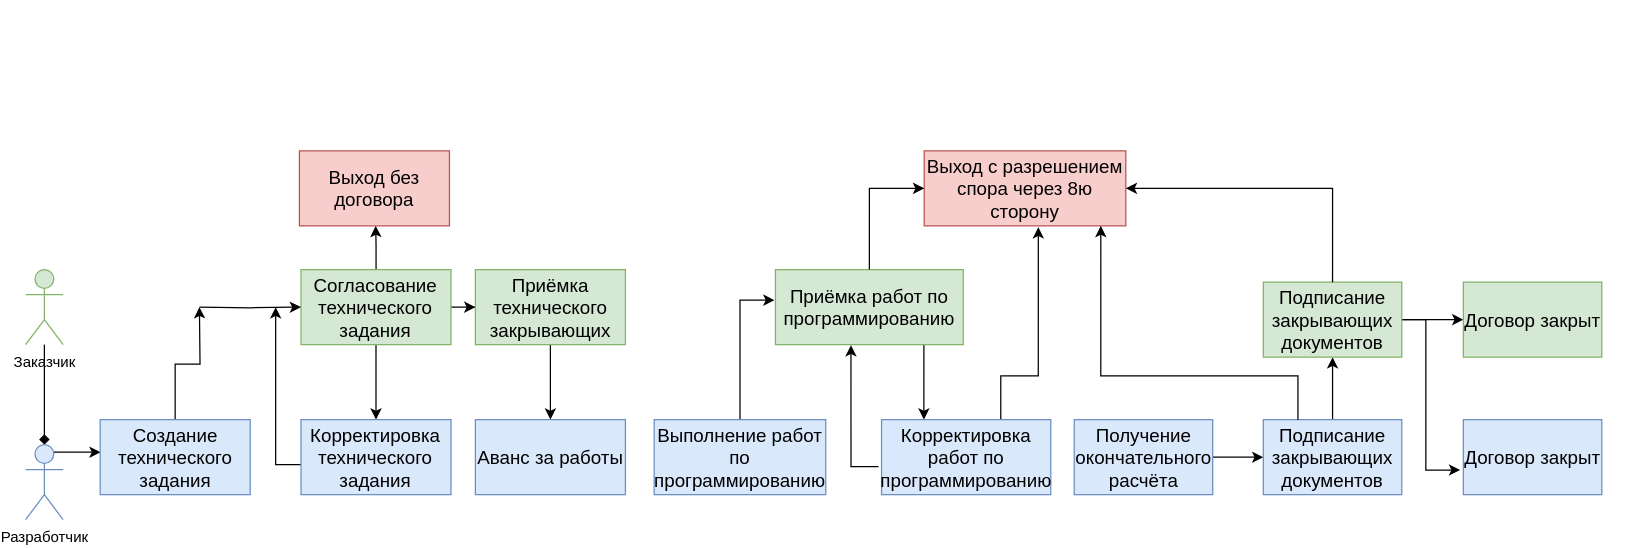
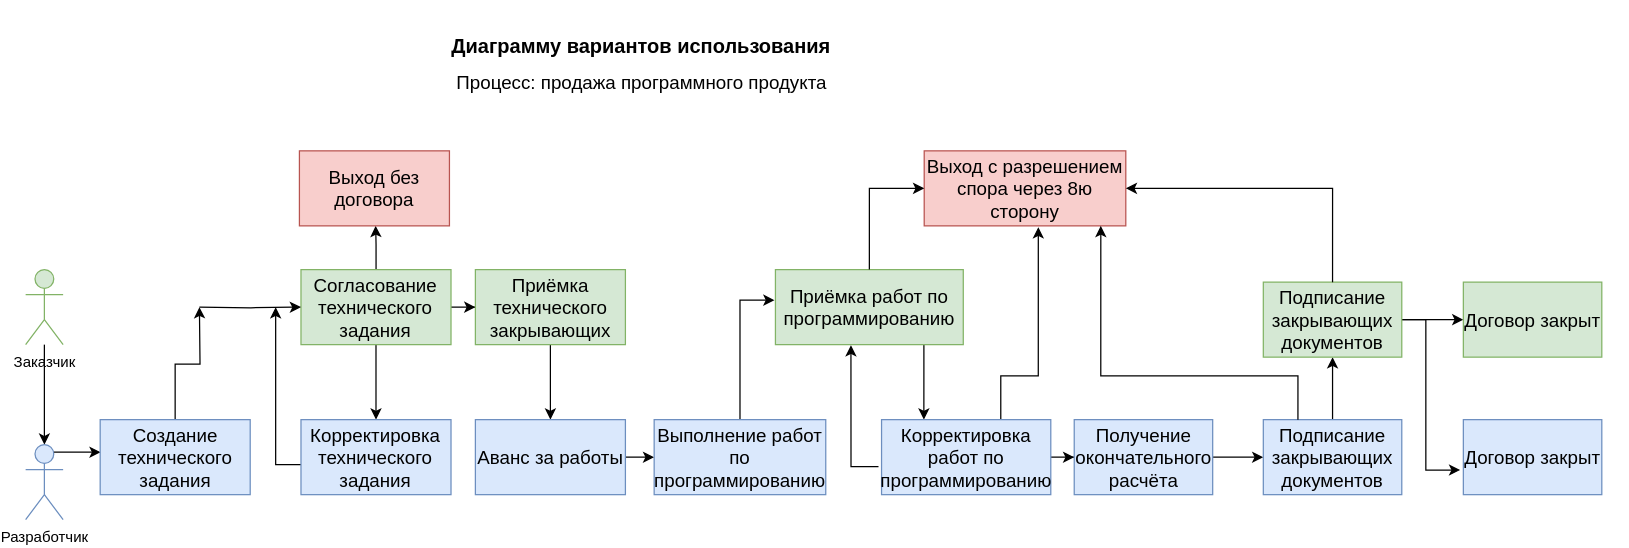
none -> (717, 38)
none -> (646, 82)
(44, 434) -> (44, 434)
none -> (644, 457)
none -> (1067, 457)
